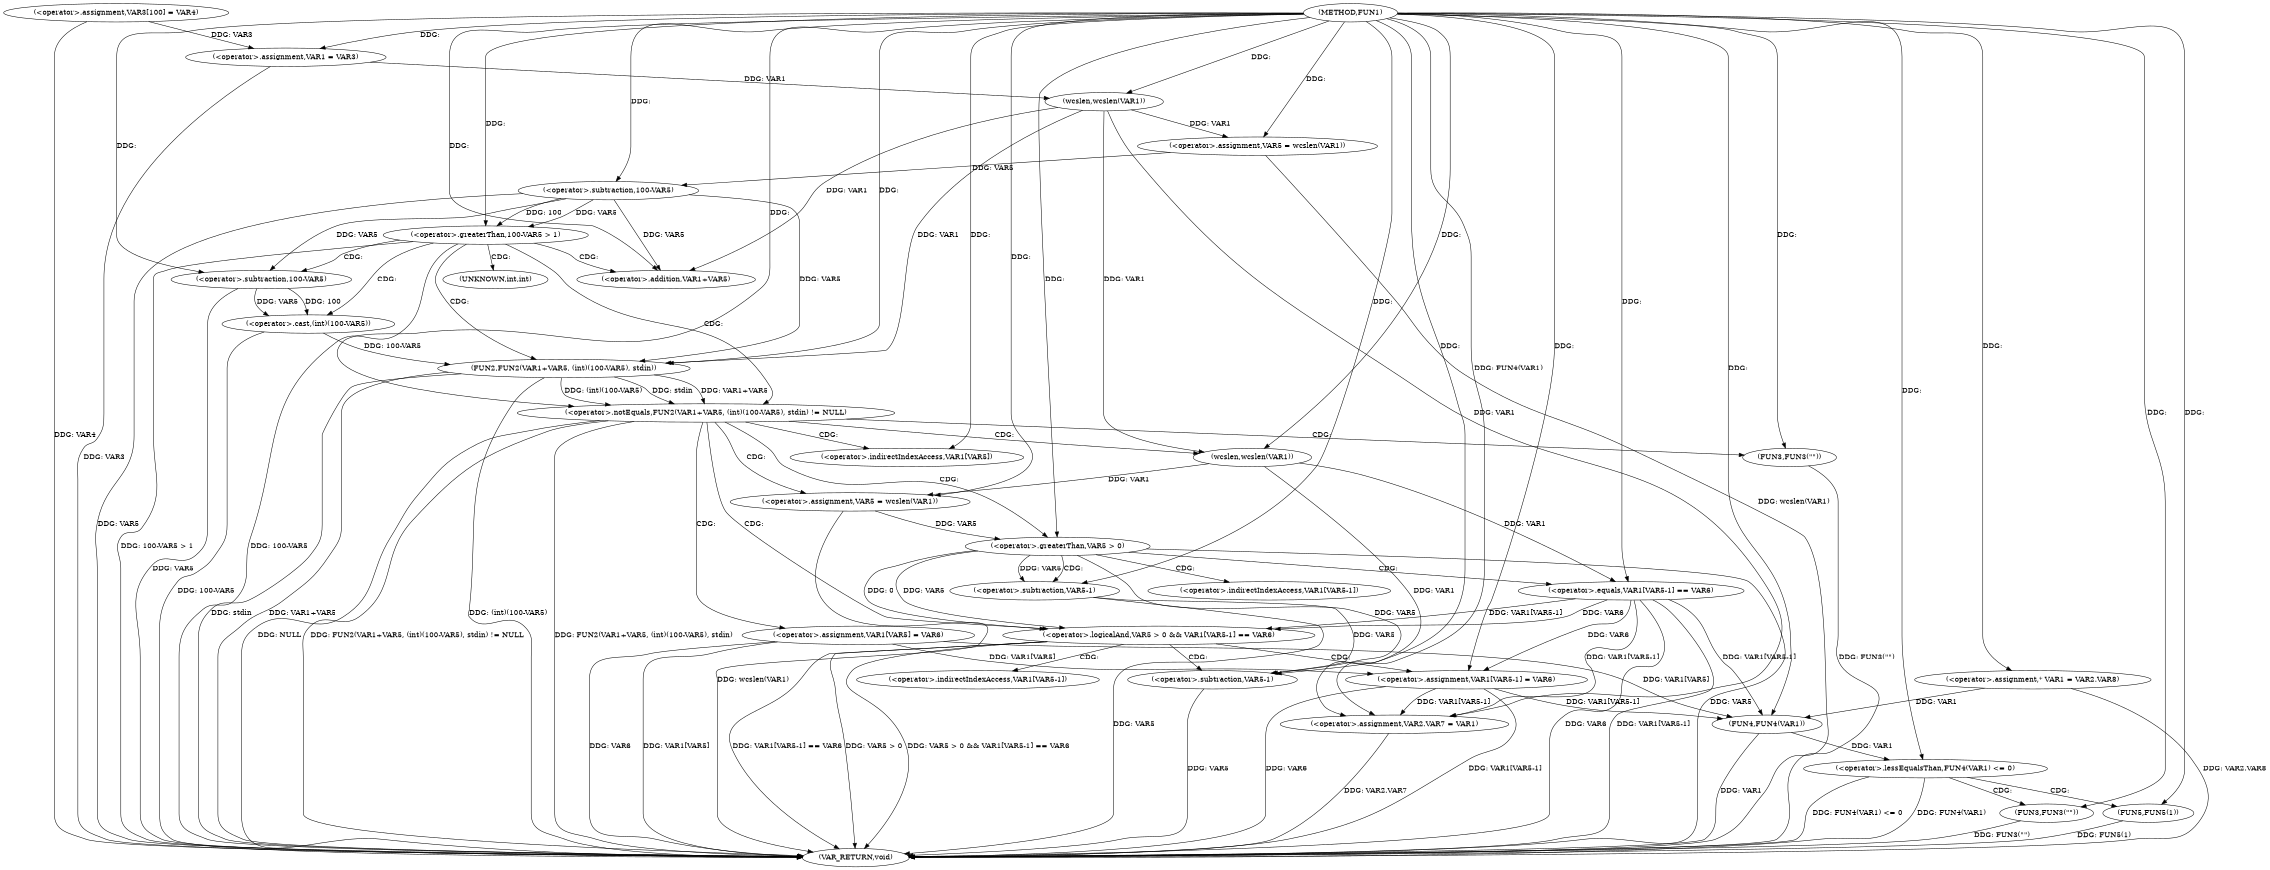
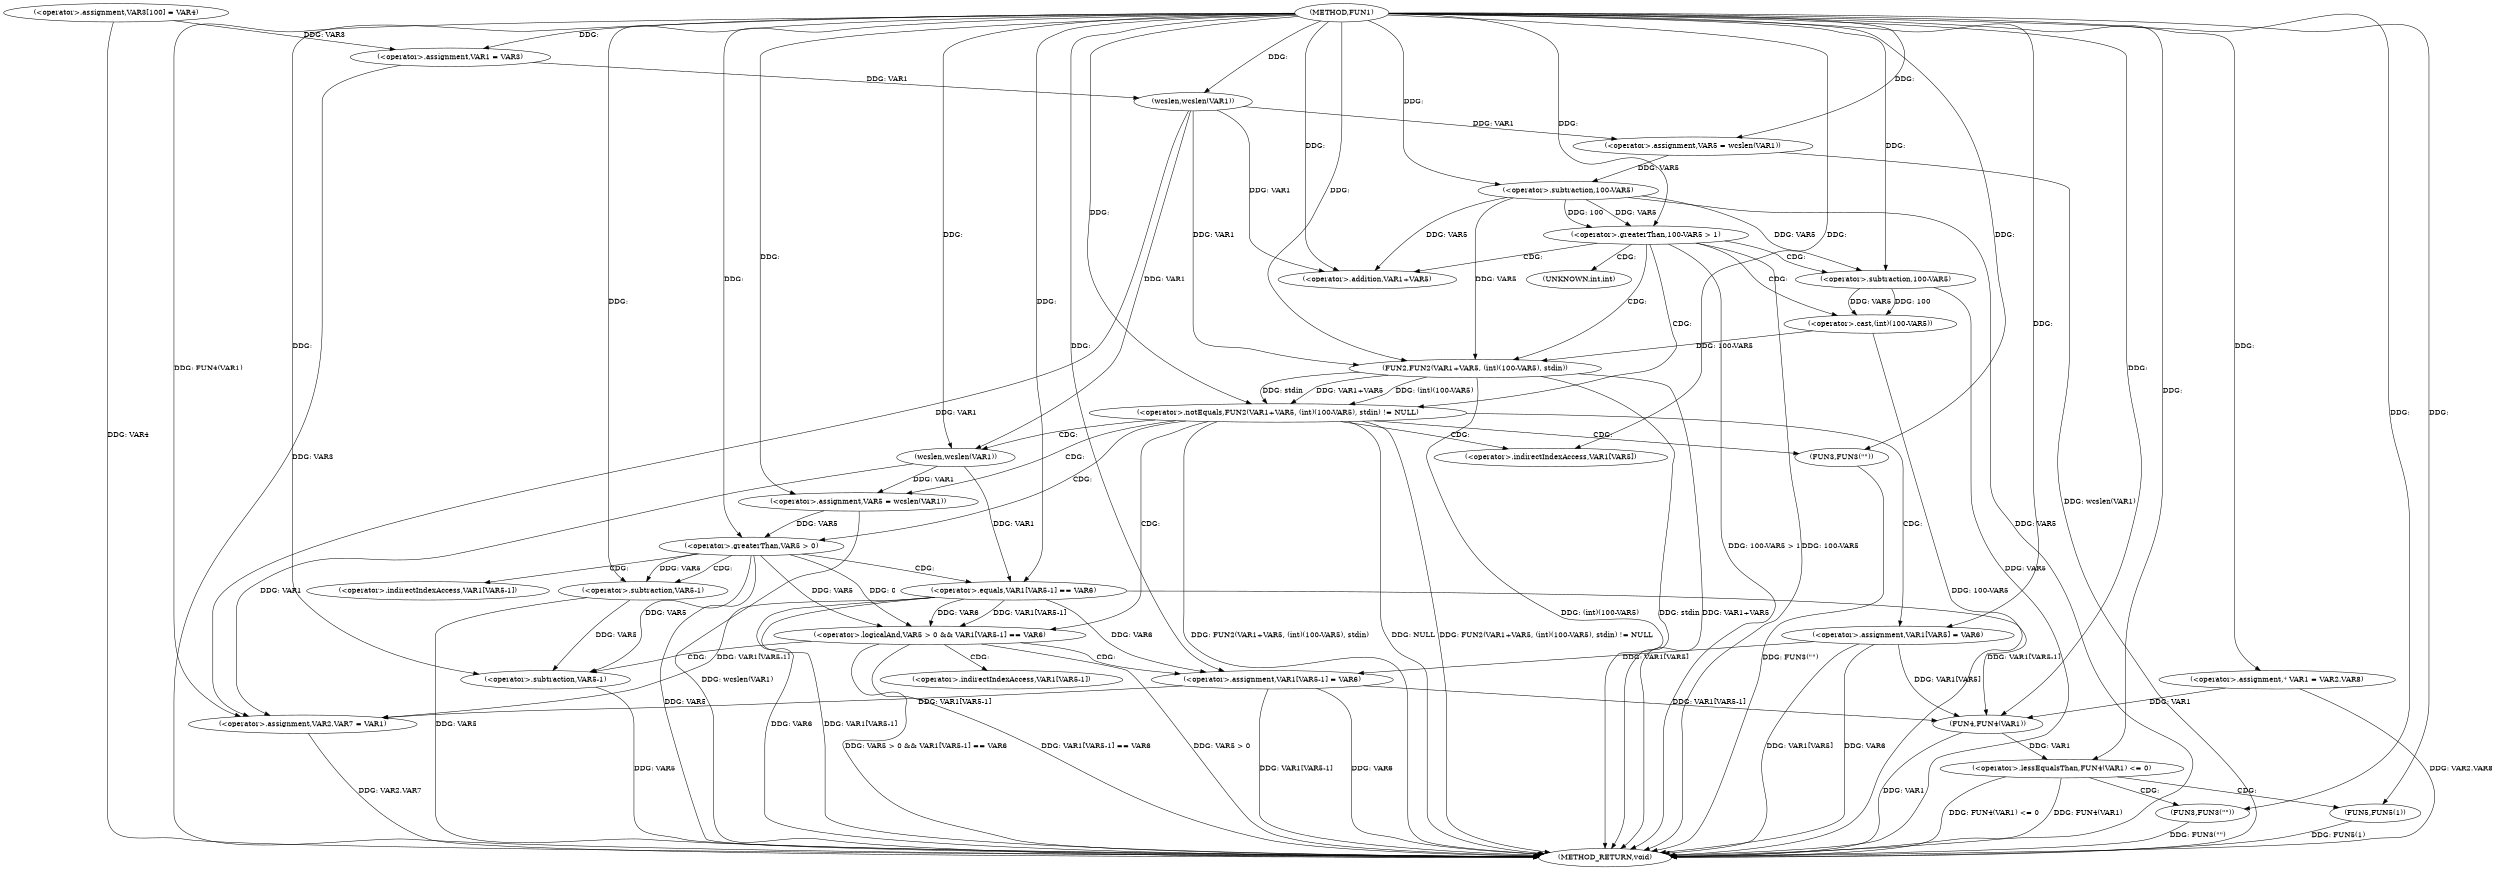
none -> (2033, 65)
(856, 858) -> (1605, 858)
